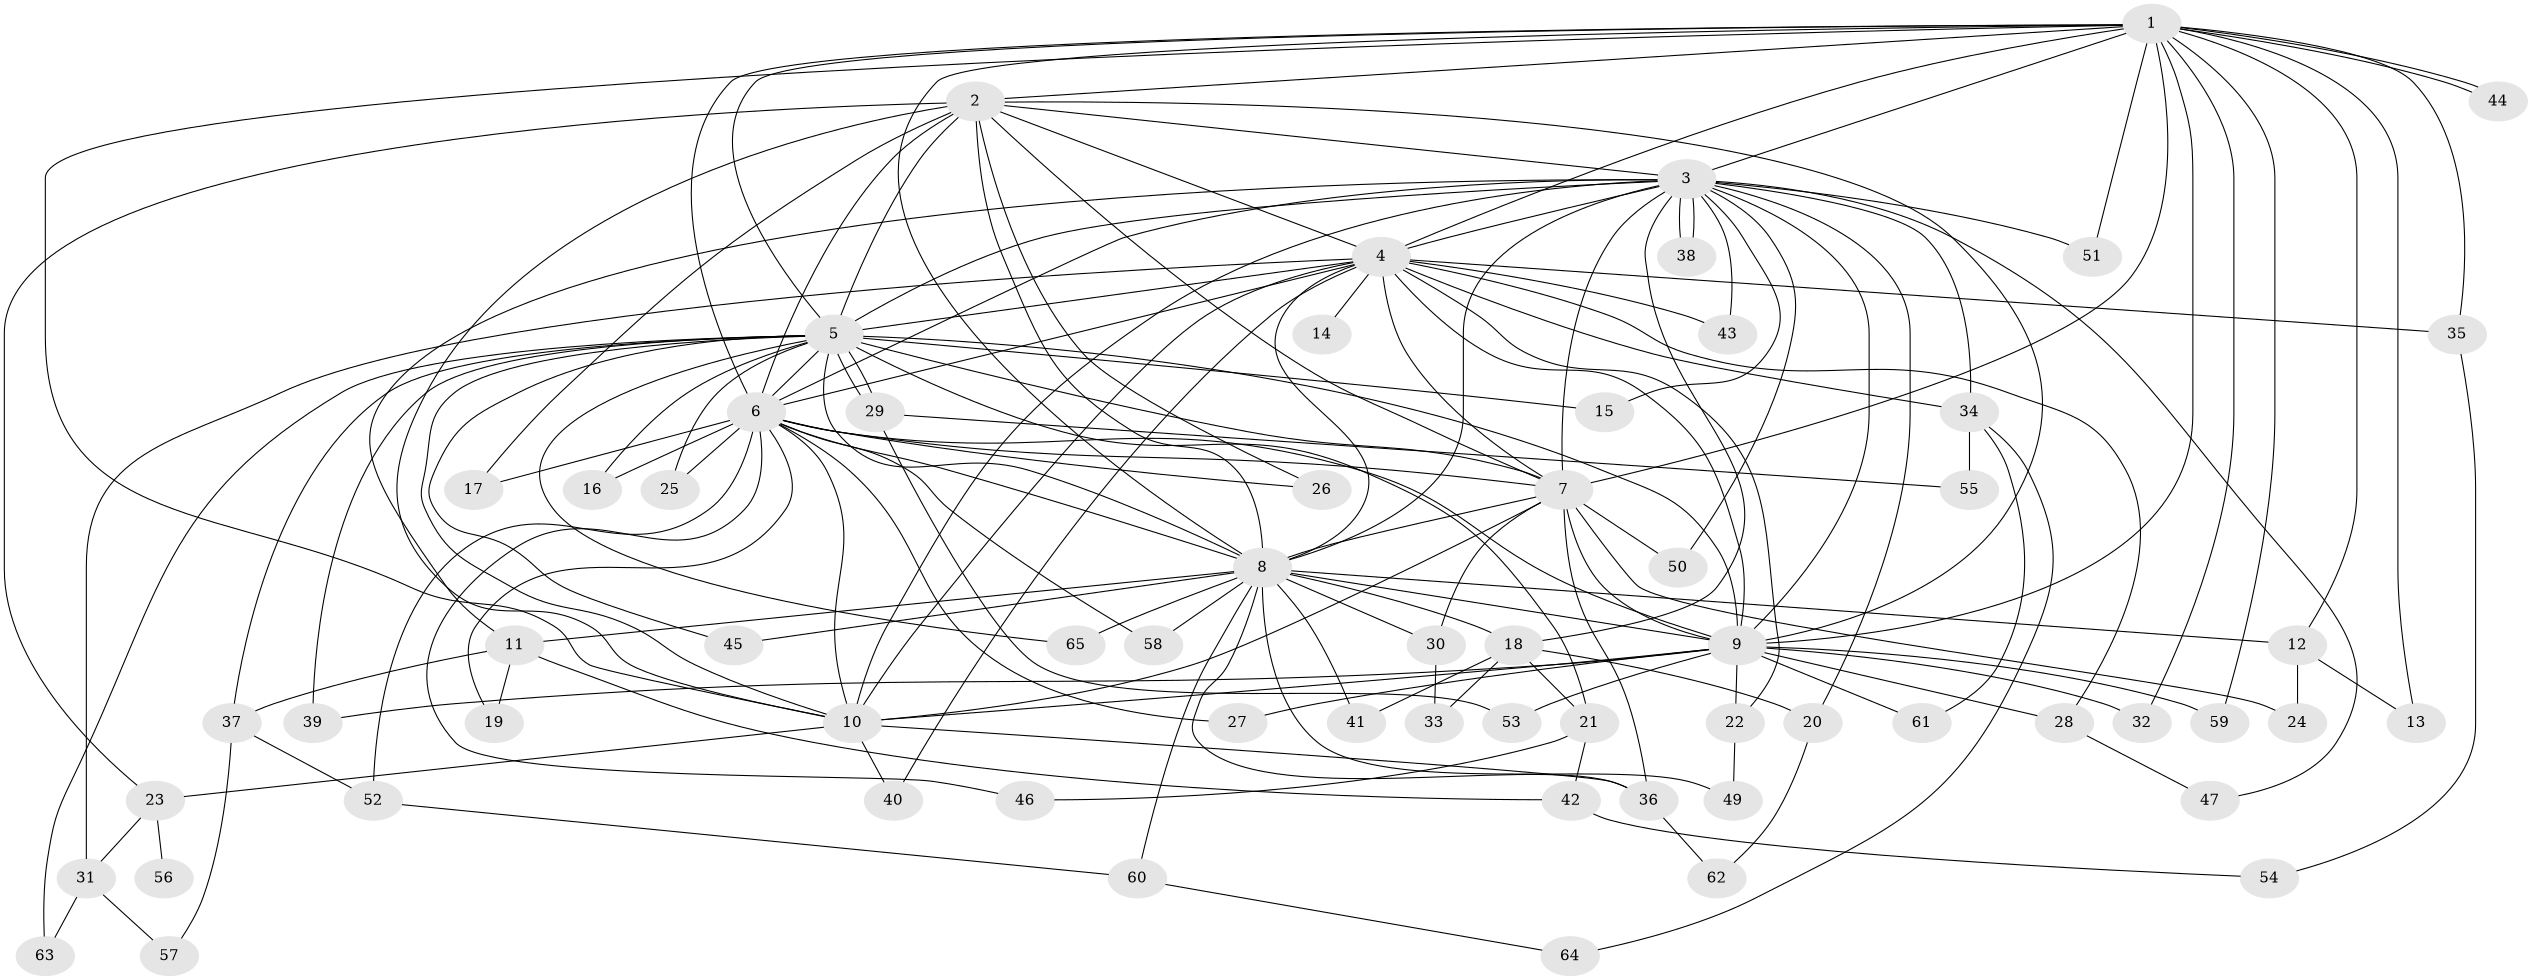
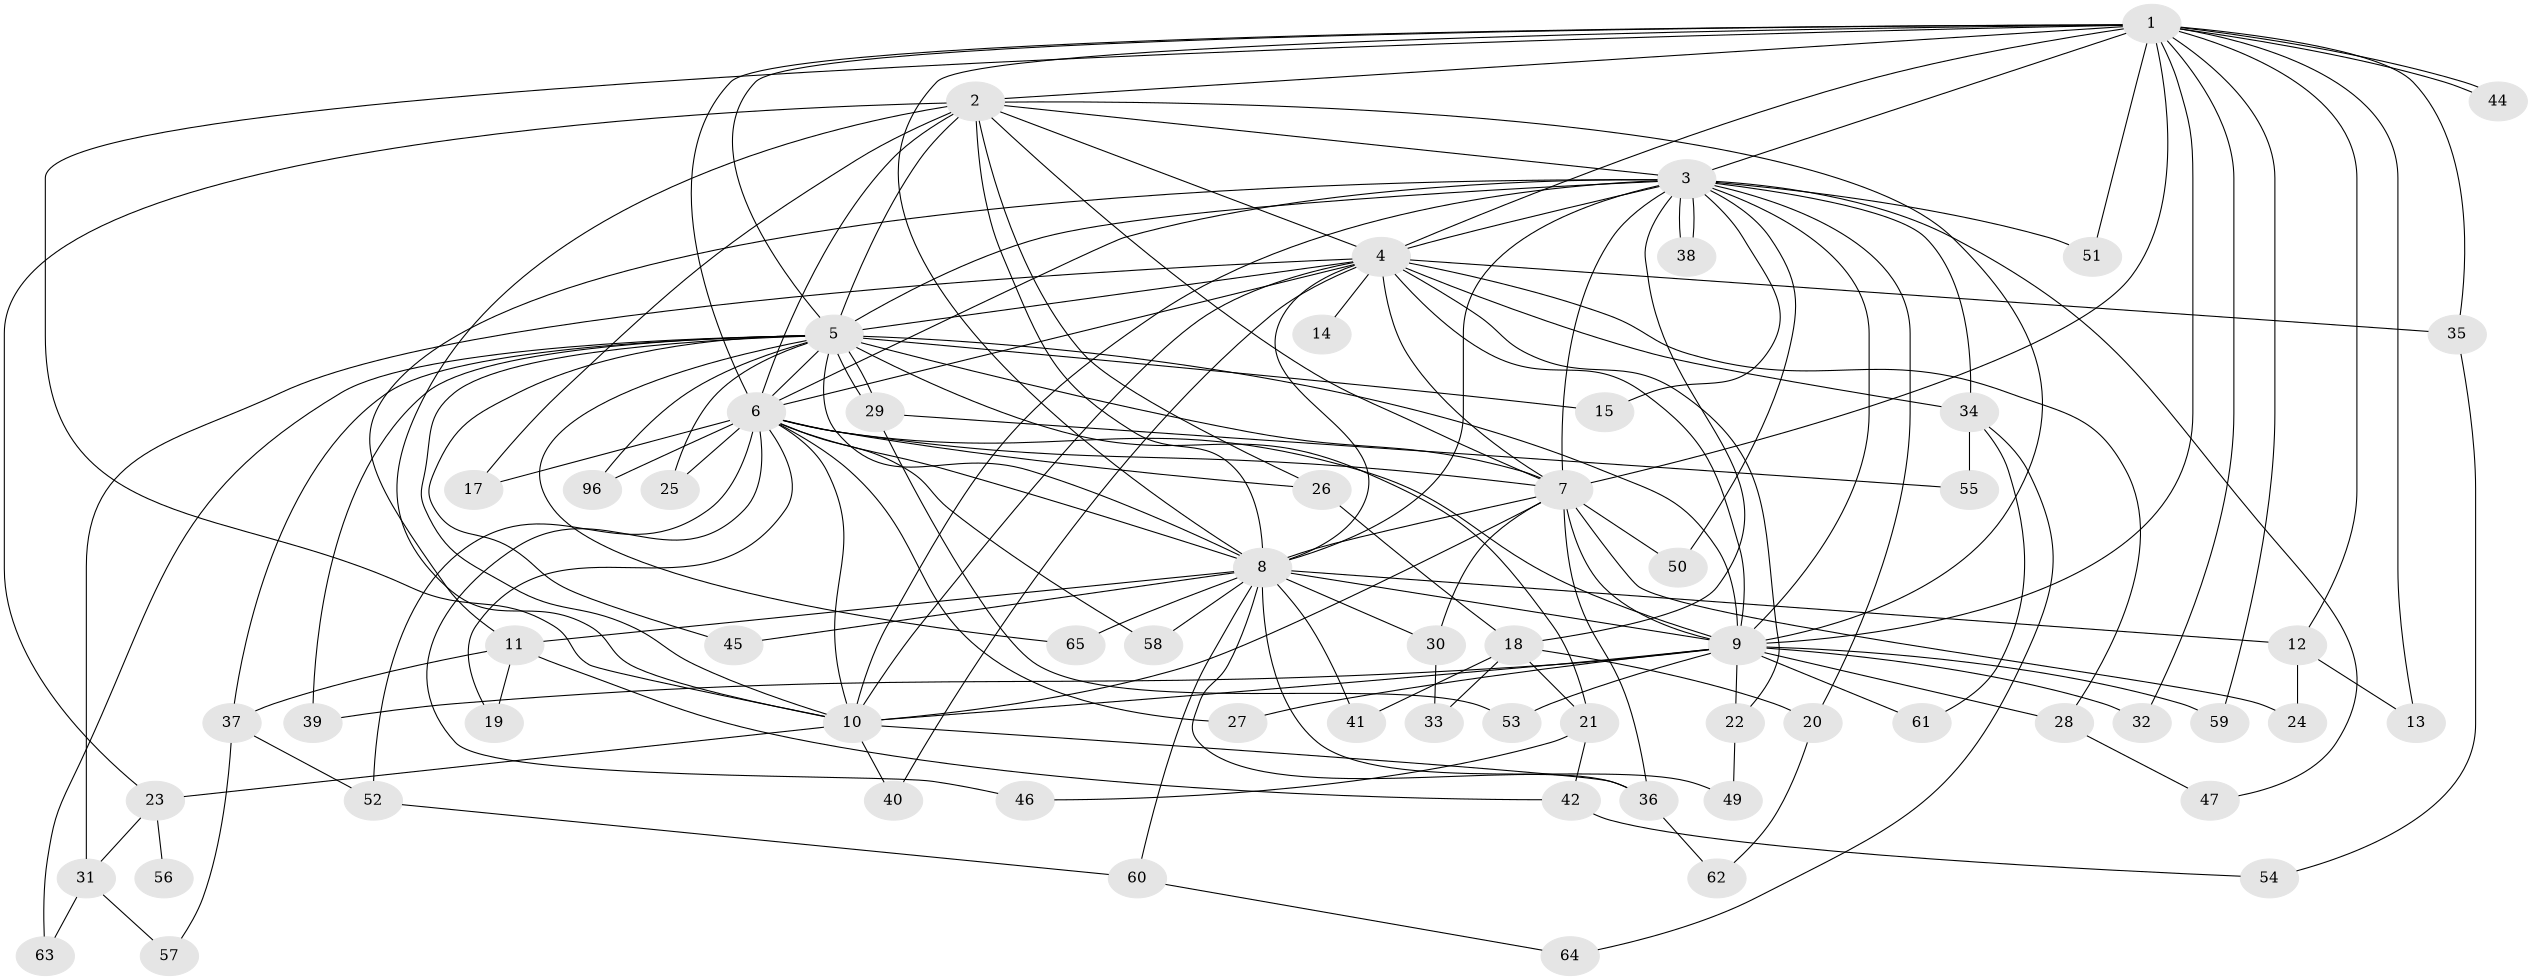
(1728, 335) -> none
(592, 490) -> (592, 490)
(1392, 600) -> (1421, 572)
